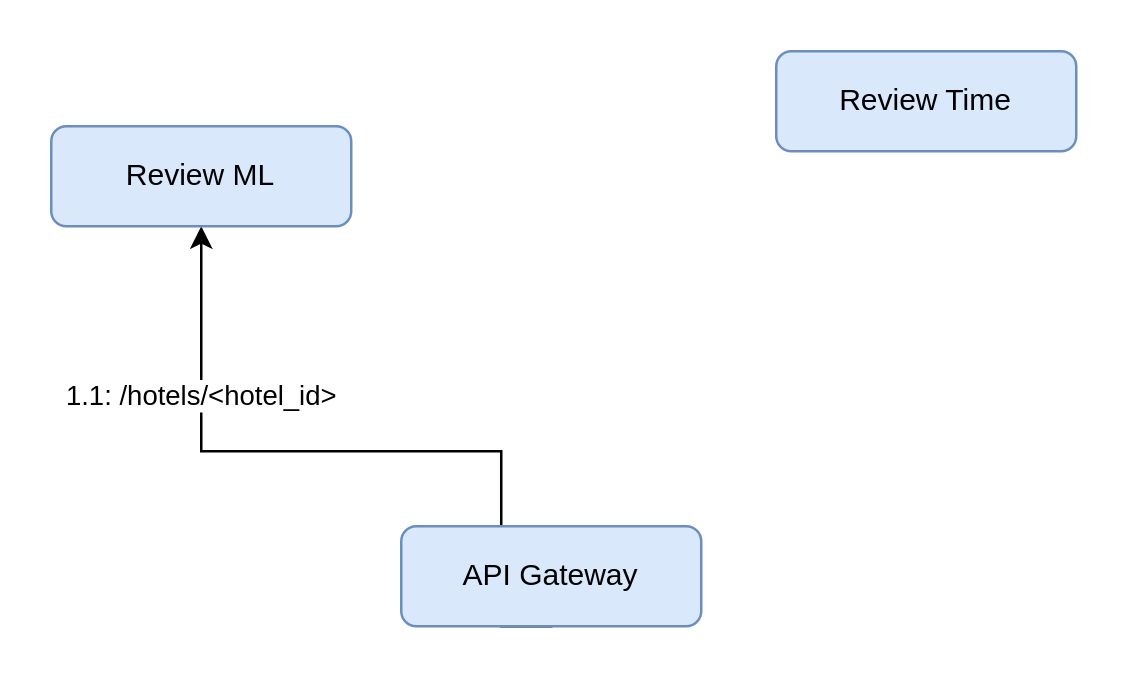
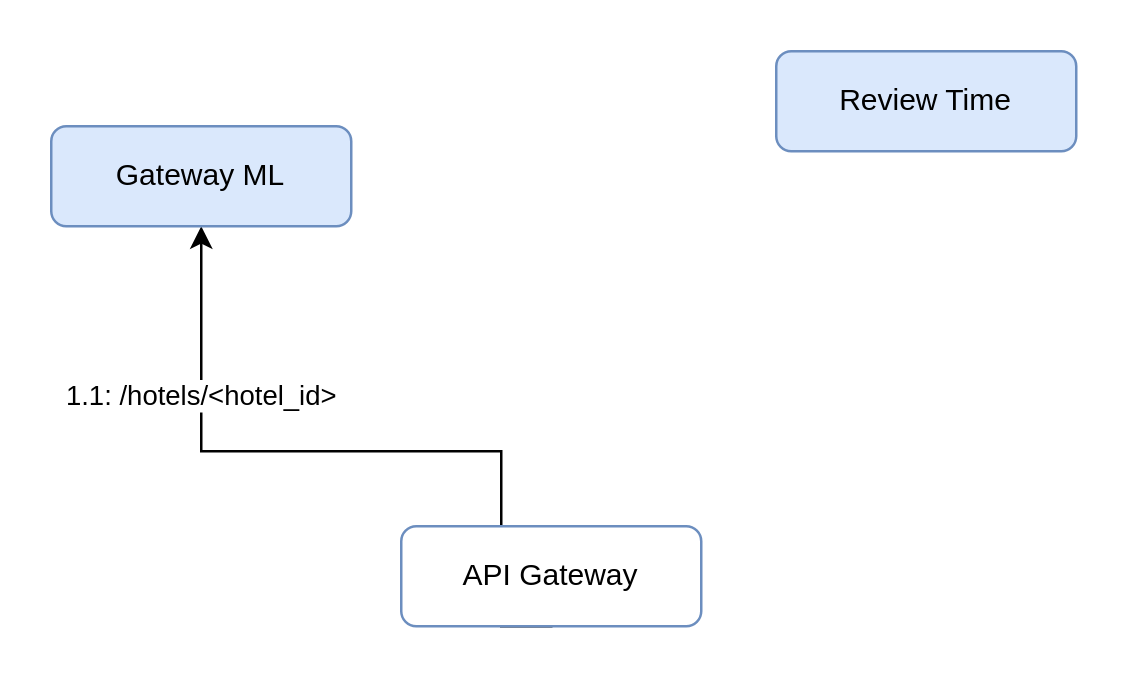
(201, 176) -> (201, 176)
(551, 576) -> (551, 576)
